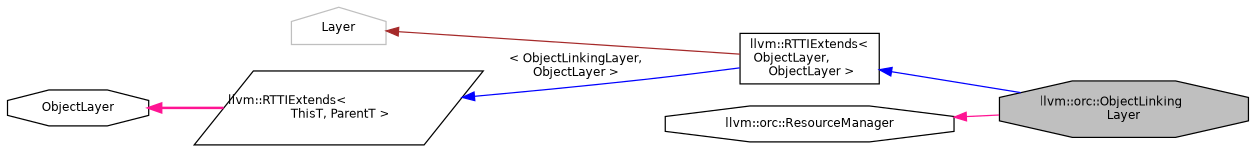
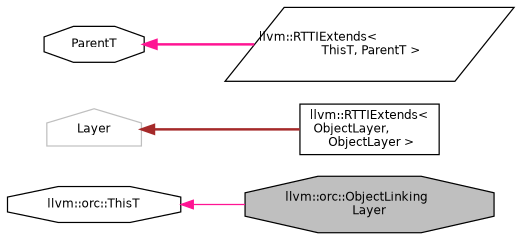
(569, 43) -> (227, 129)
(956, 82) -> none
(607, 83) -> none
(78, 108) -> (94, 44)
(810, 124) -> (94, 205)
